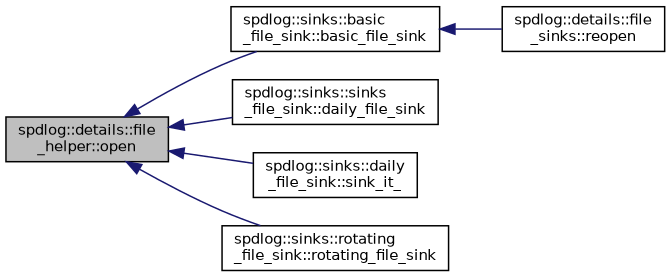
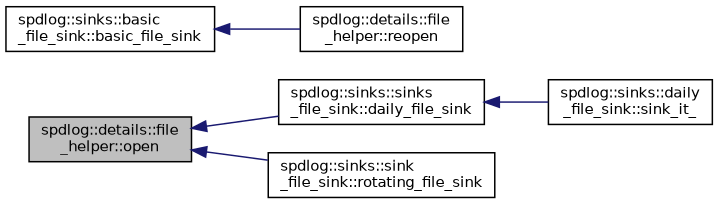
(583, 29) -> (382, 29)
(196, 77) -> none
(218, 158) -> (524, 102)
(335, 248) -> (382, 175)
